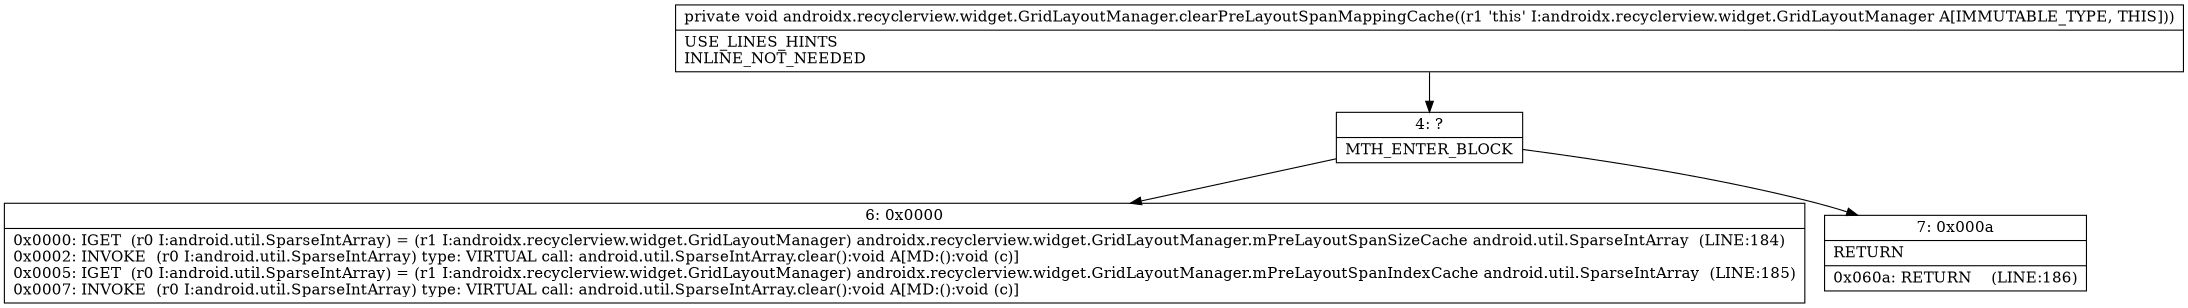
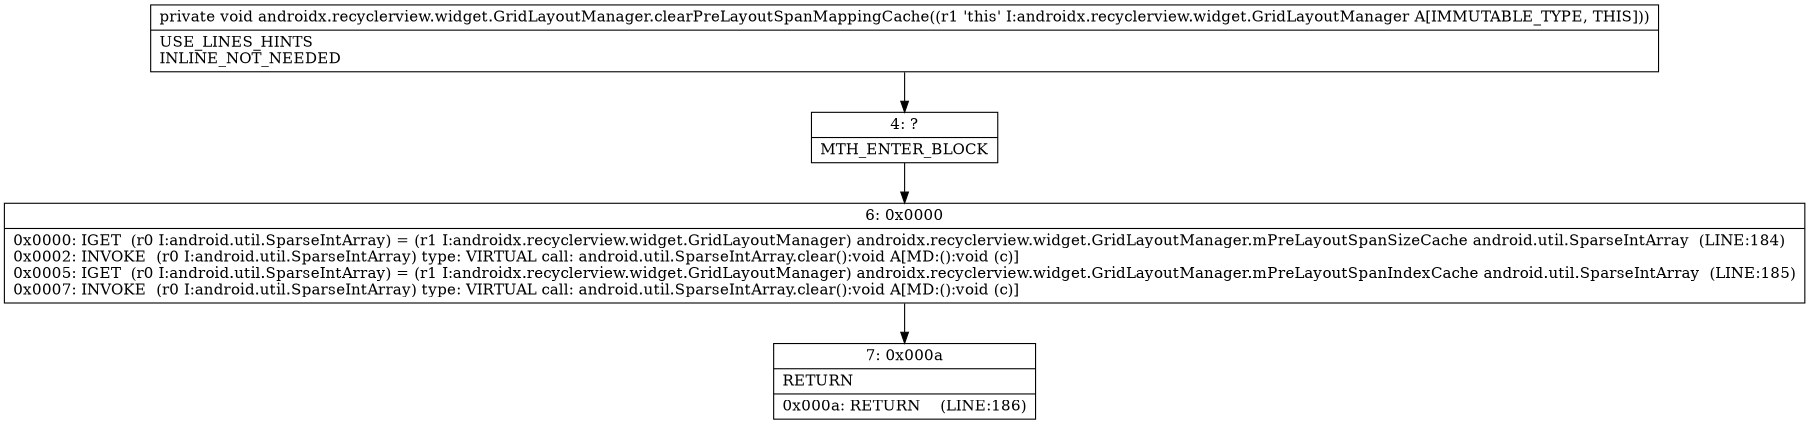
(1686, 175) -> (905, 318)
(1956, 278) -> (905, 406)
